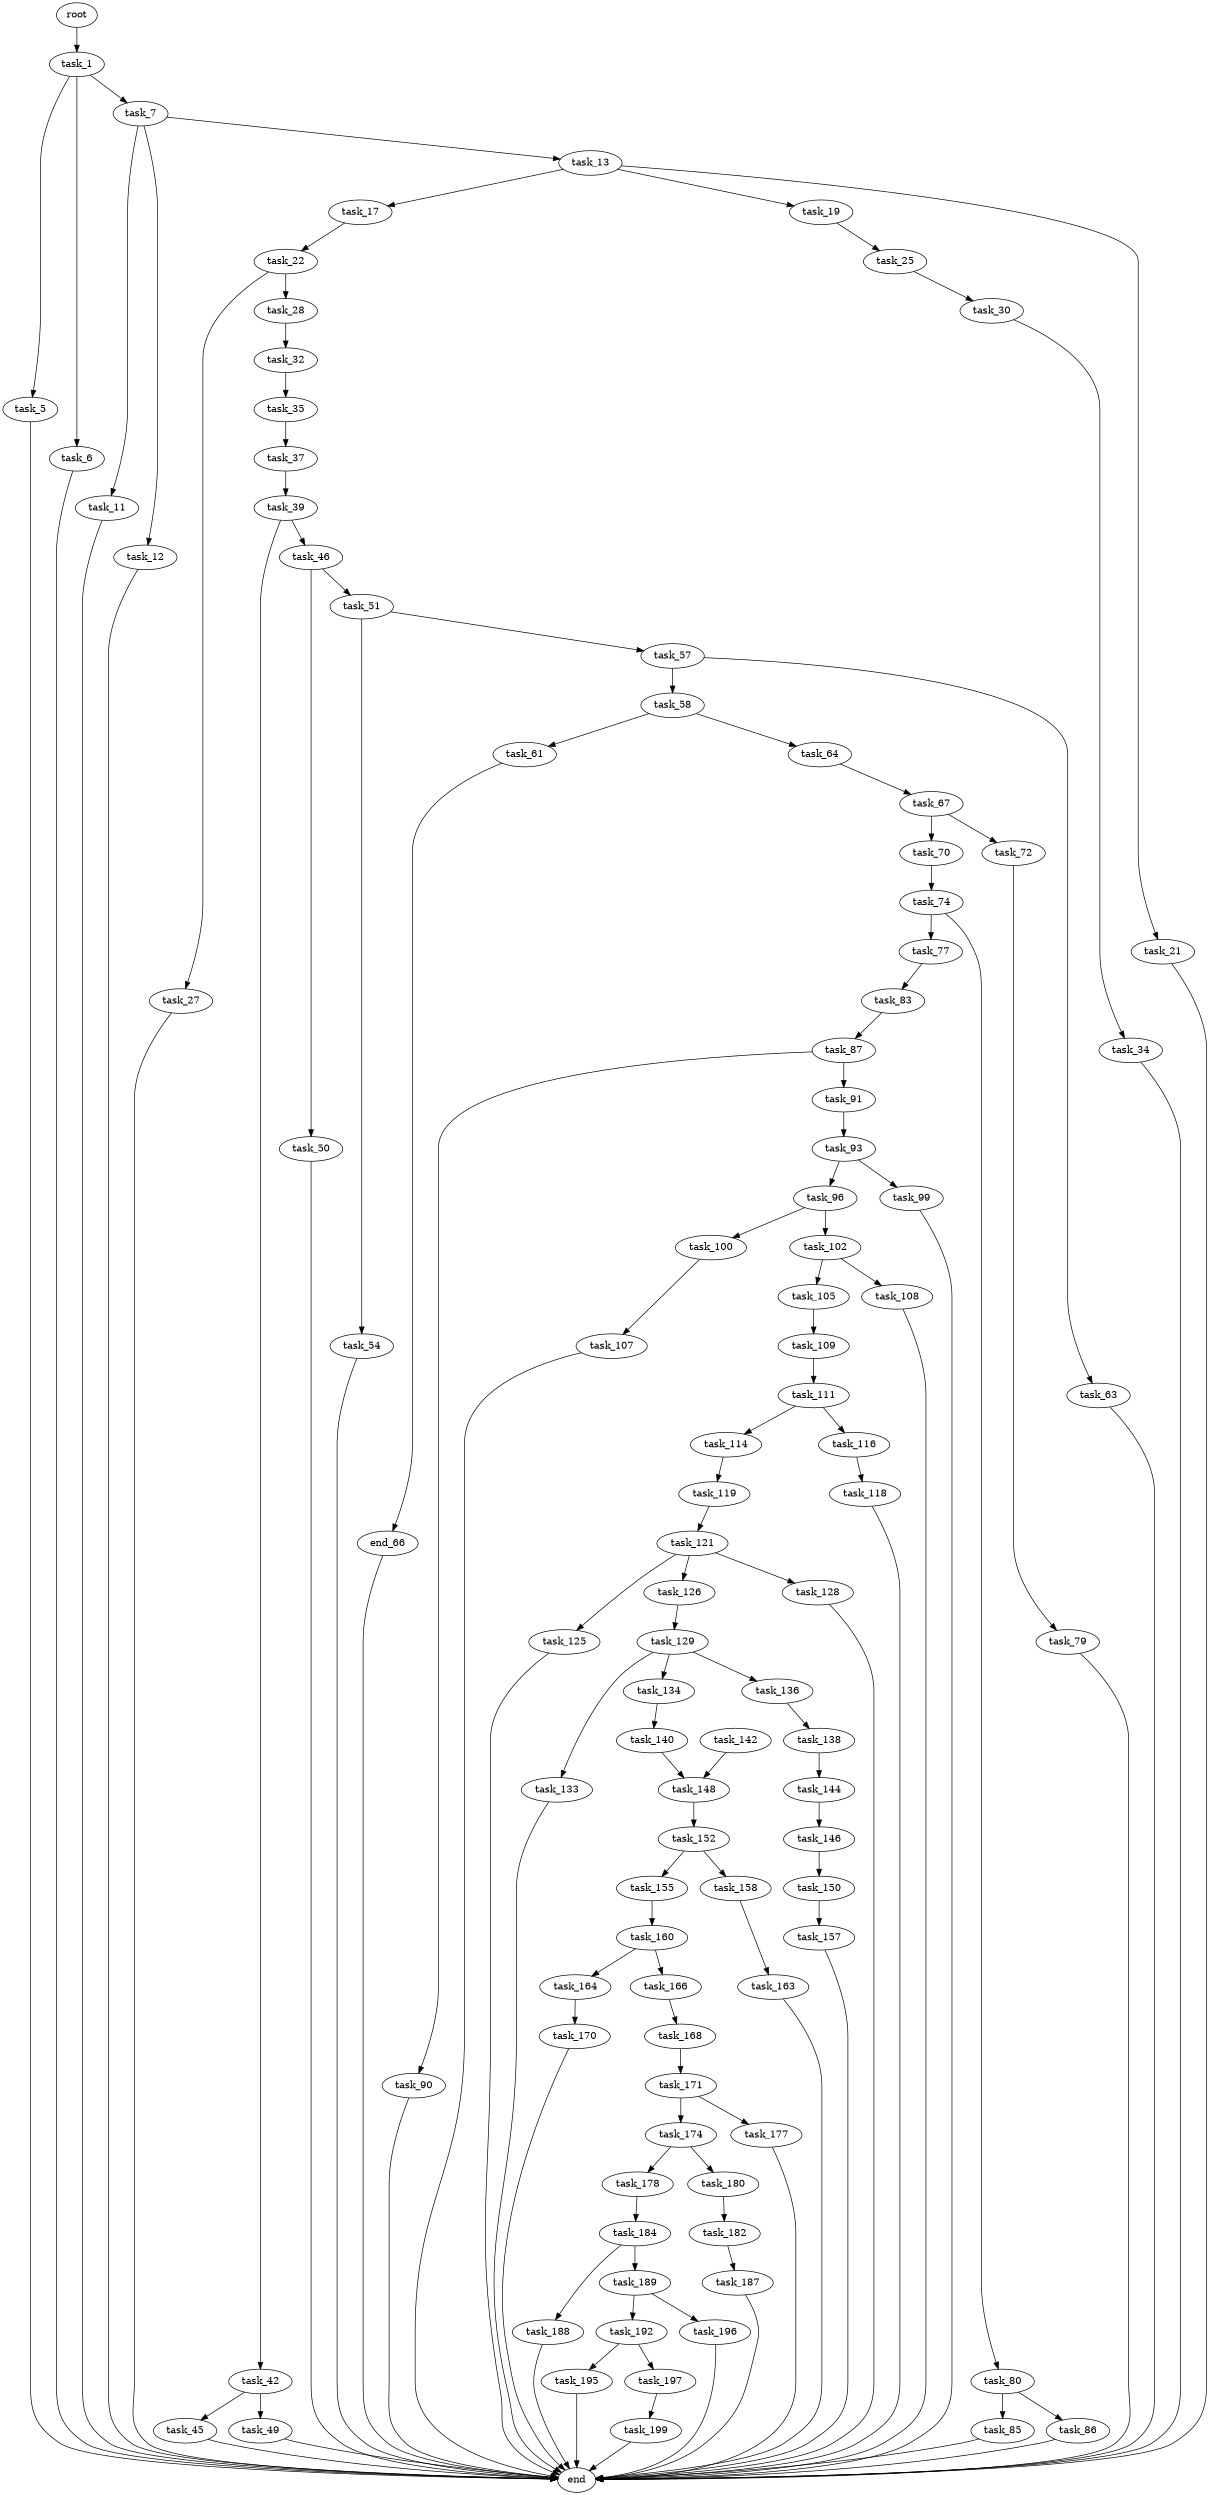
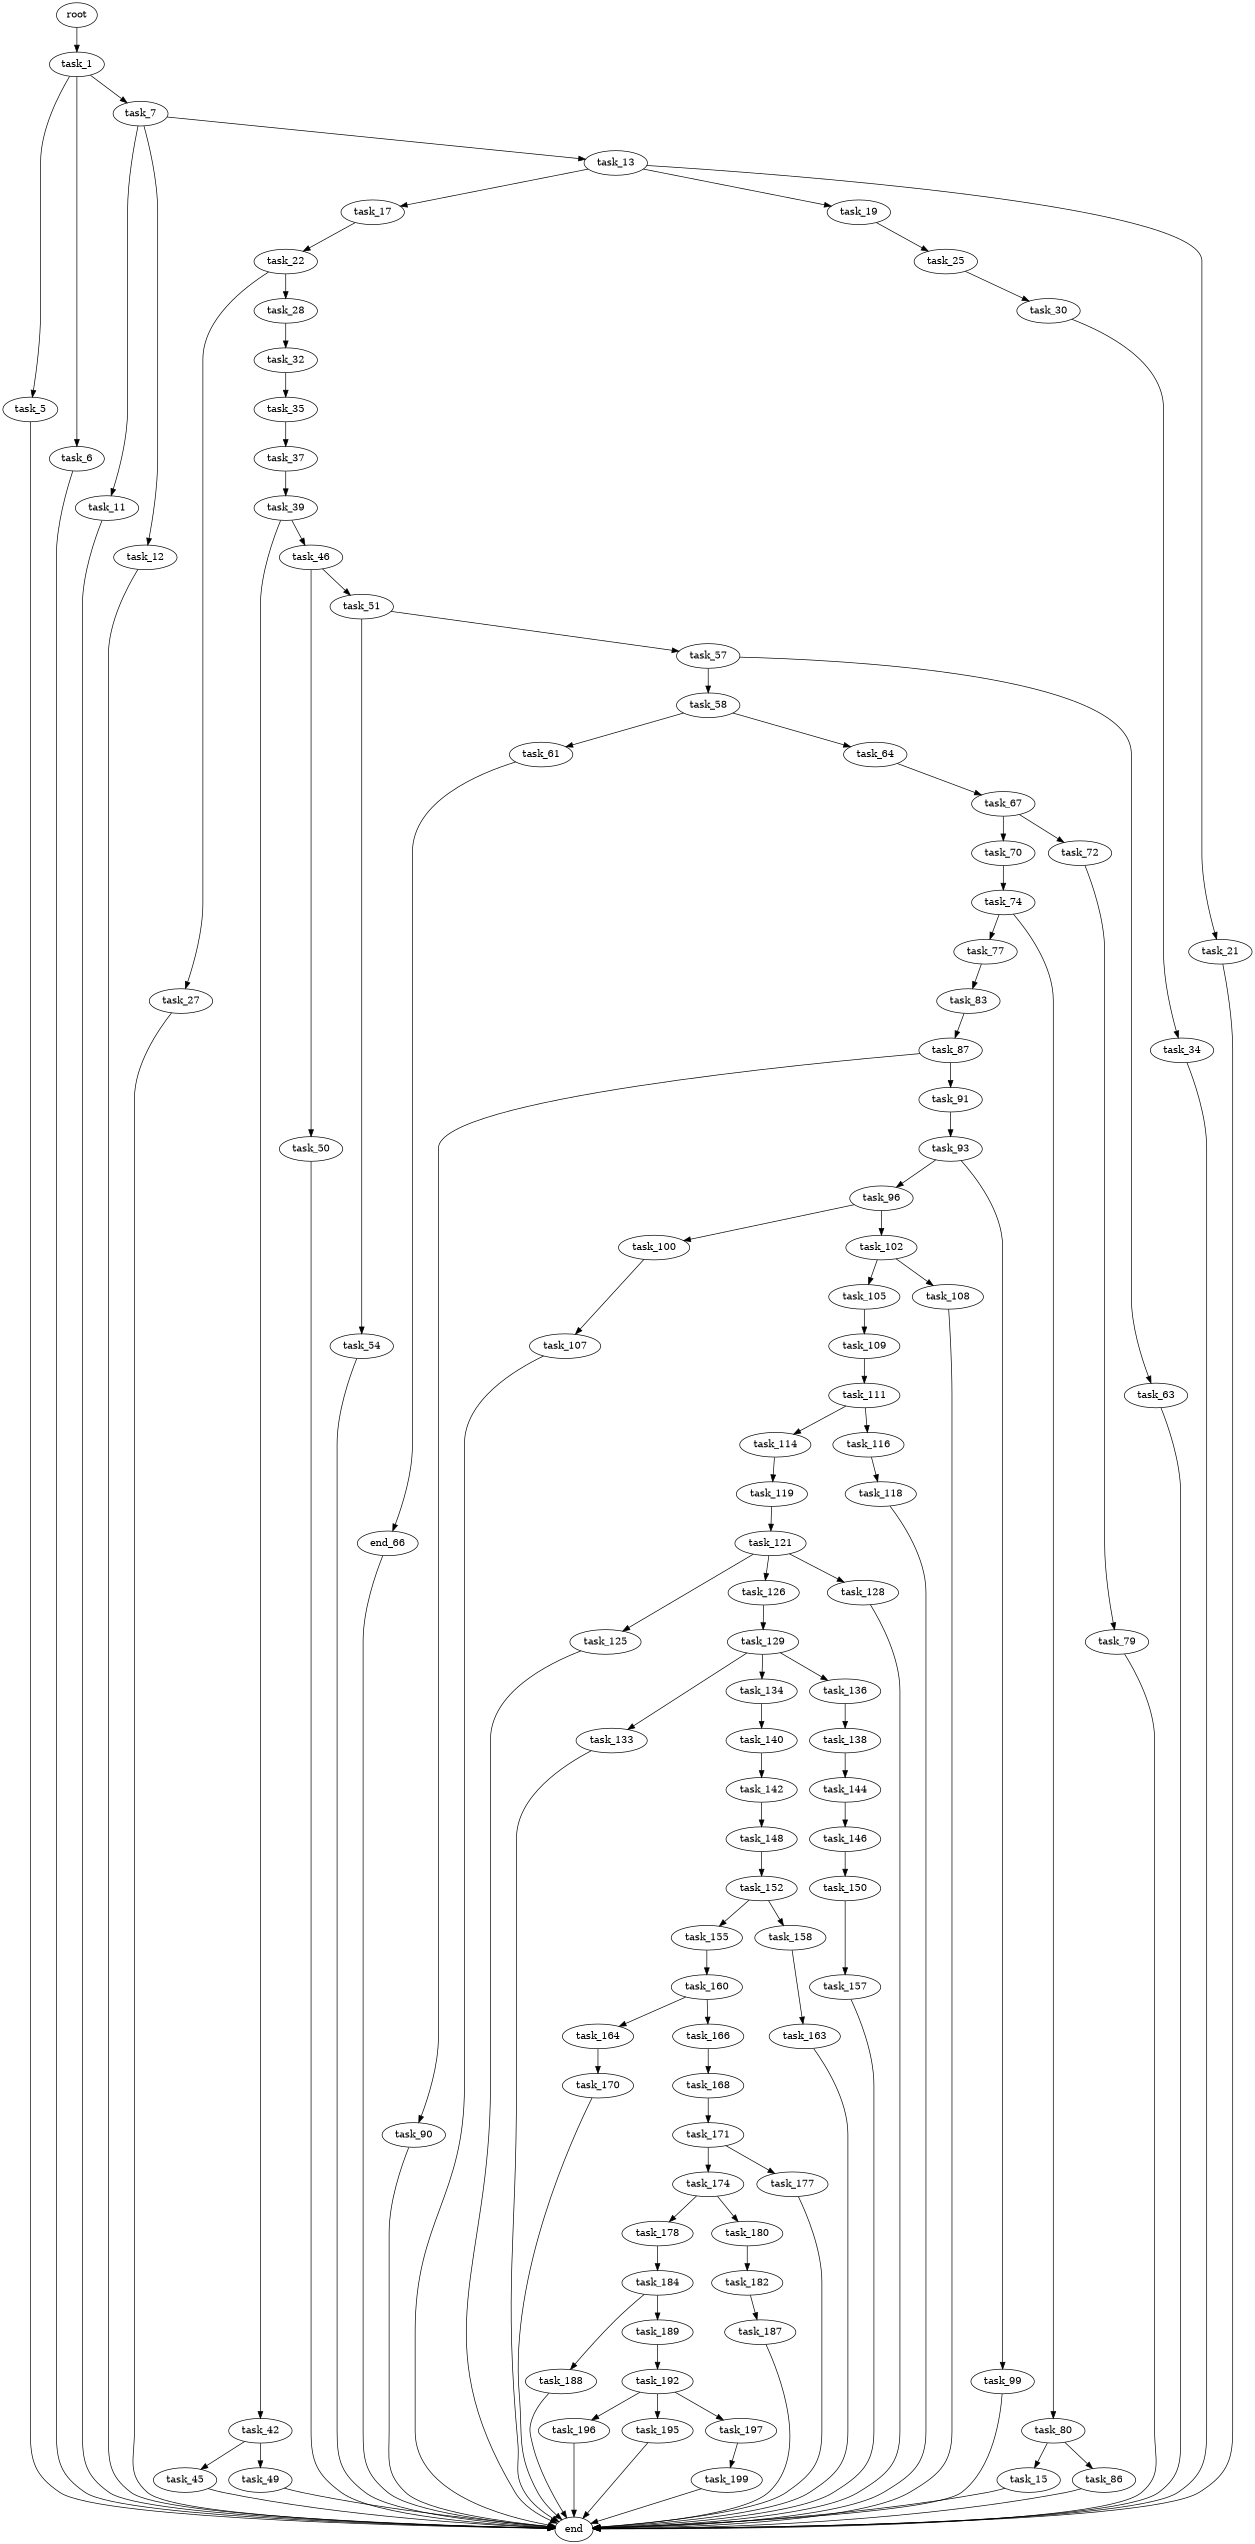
(671, 1763) -> (762, 1762)
(672, 2306) -> (619, 2404)
(1003, 2431) -> (1029, 2480)
